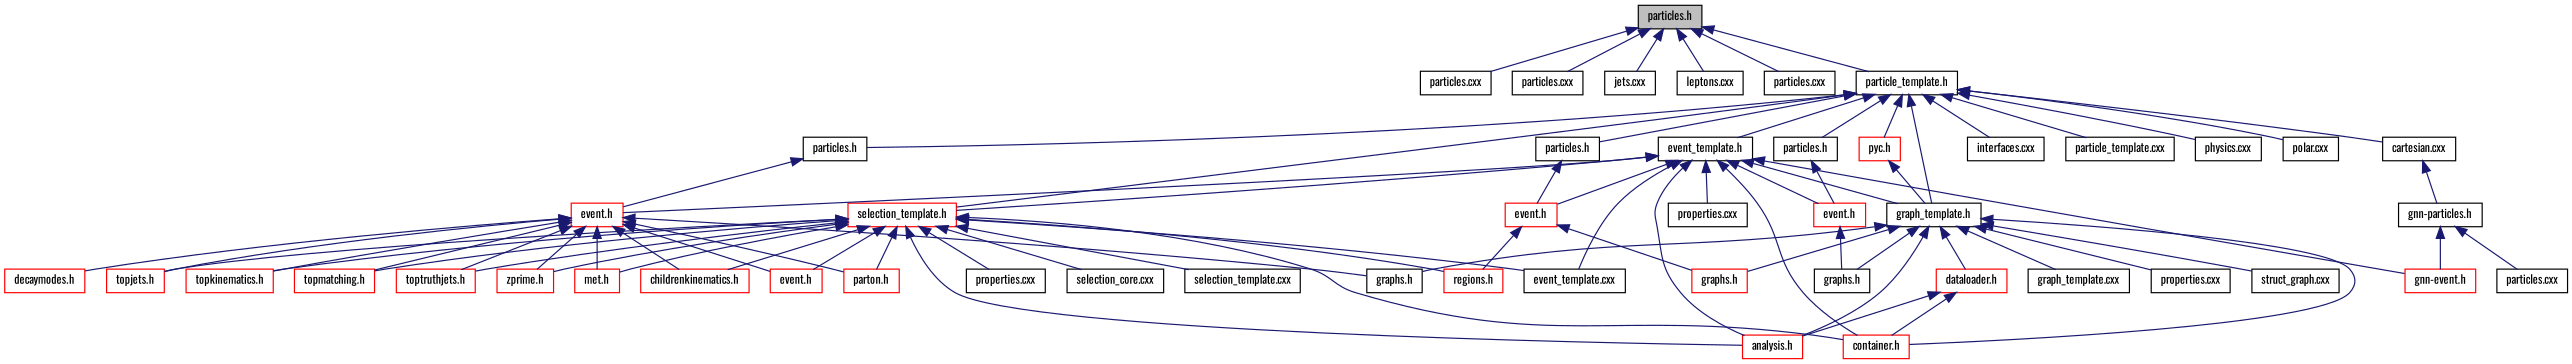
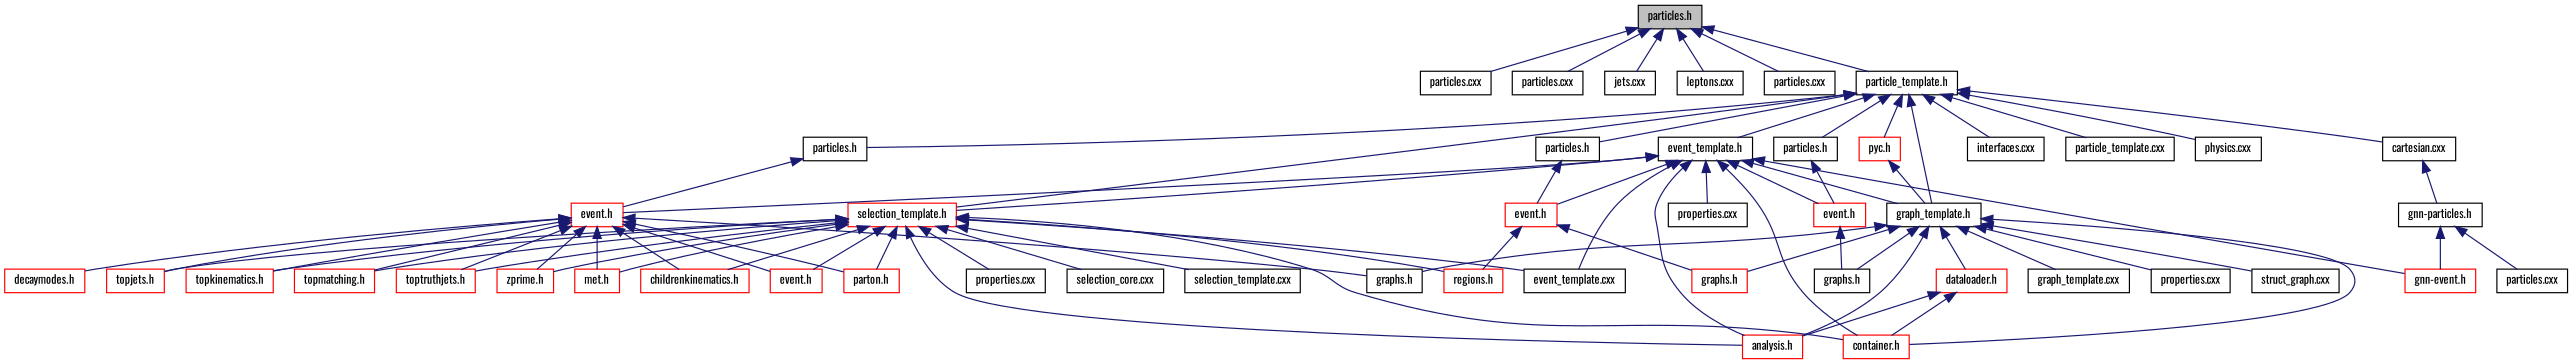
(2311, 149) -> none
